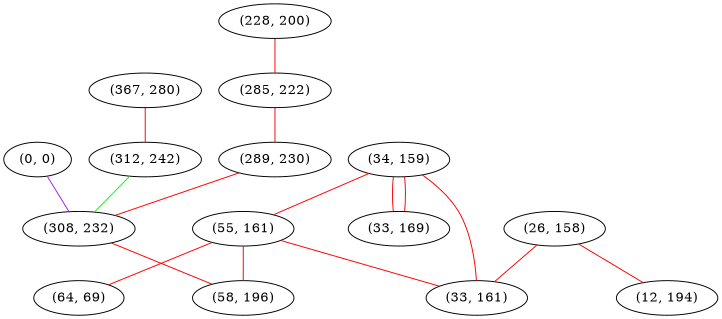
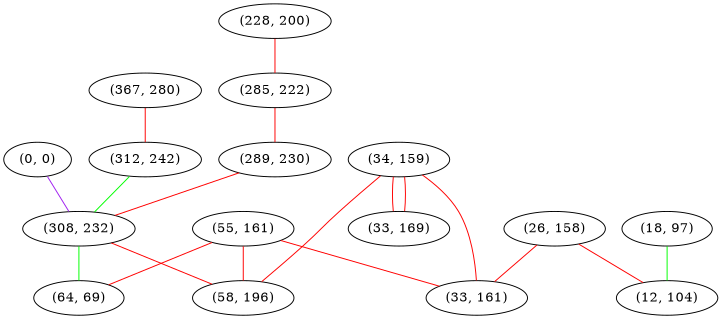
(321, 194) -> (321, 229)
none -> (667, 229)
none -> (79, 263)
(667, 298) -> (667, 298)
